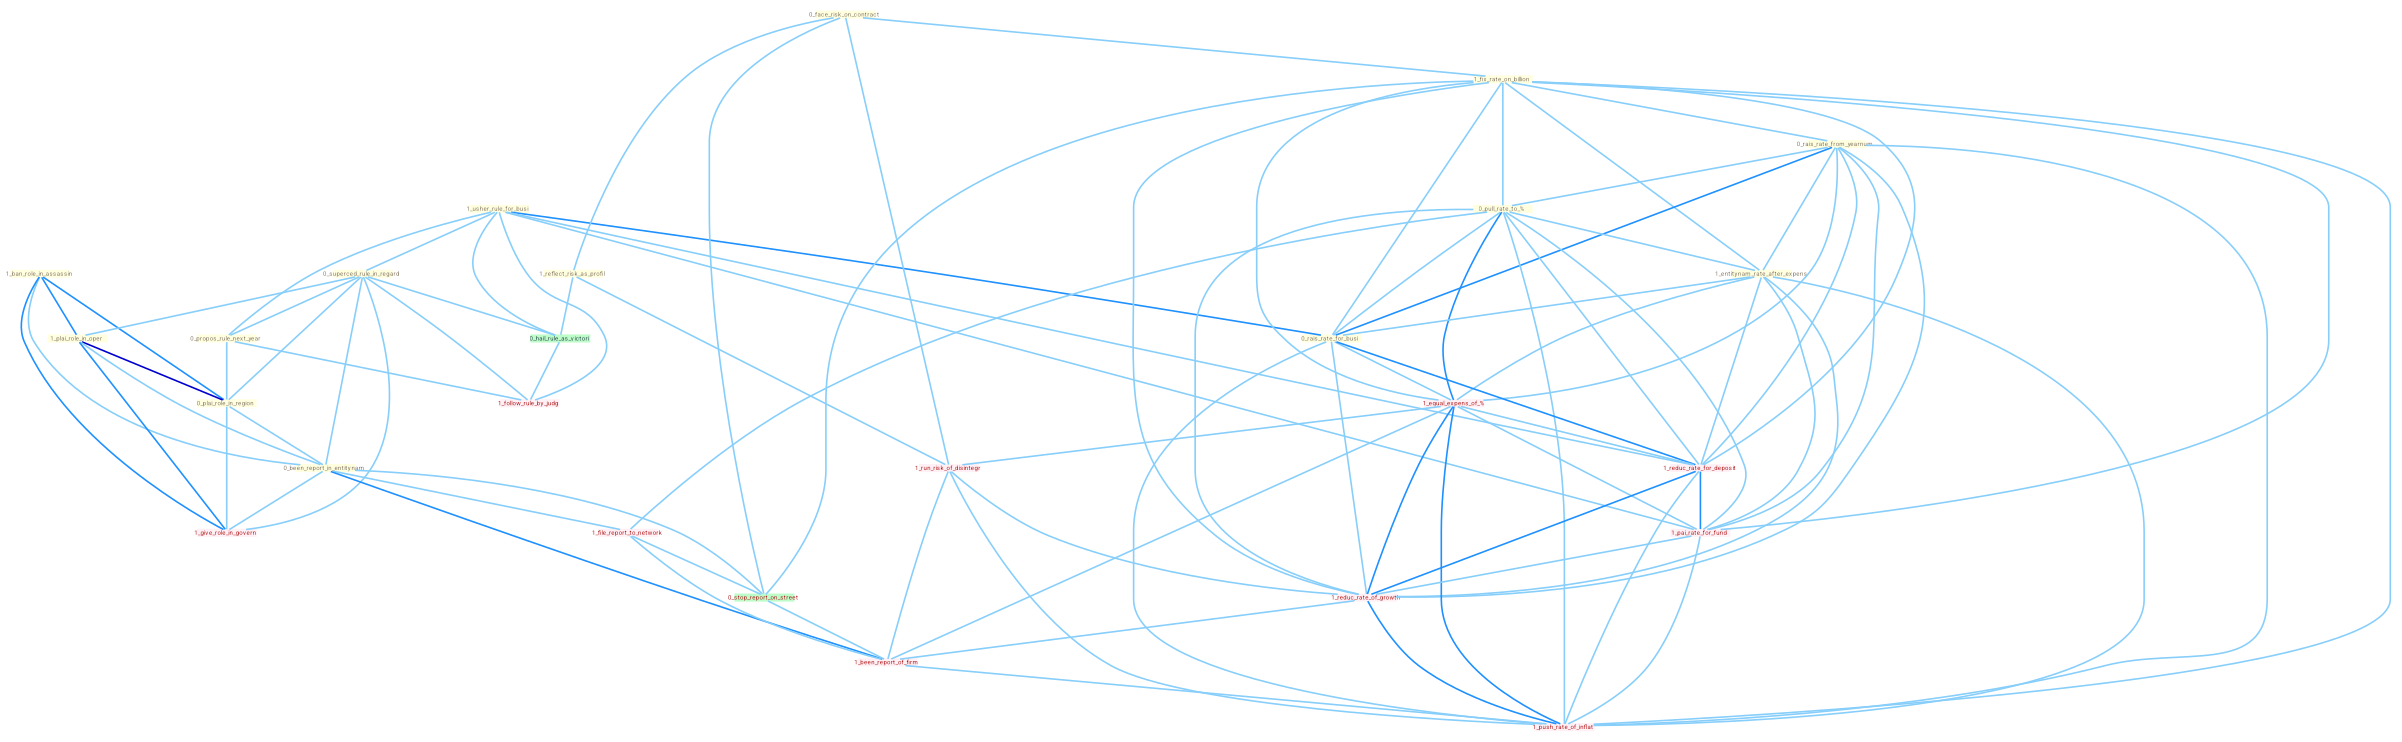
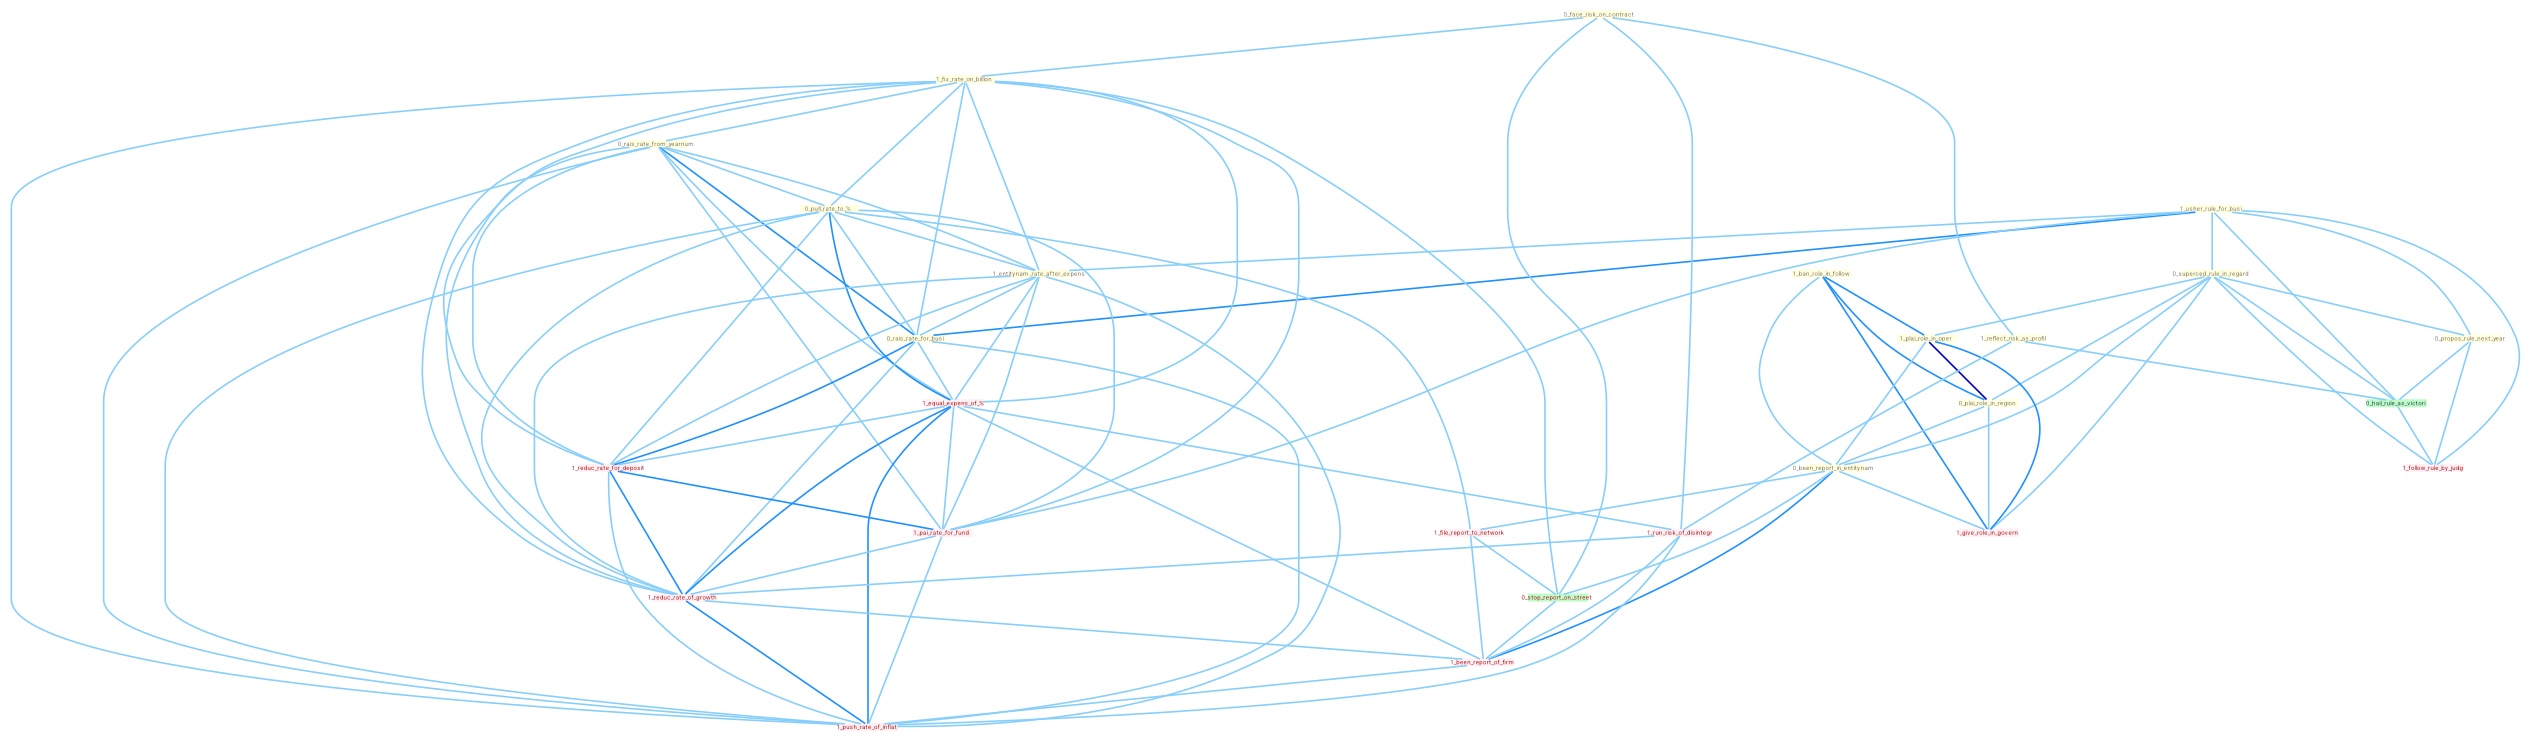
(40, 274) -> (1822, 274)
(1099, 340) -> (1626, 241)
(227, 371) -> (2434, 371)
